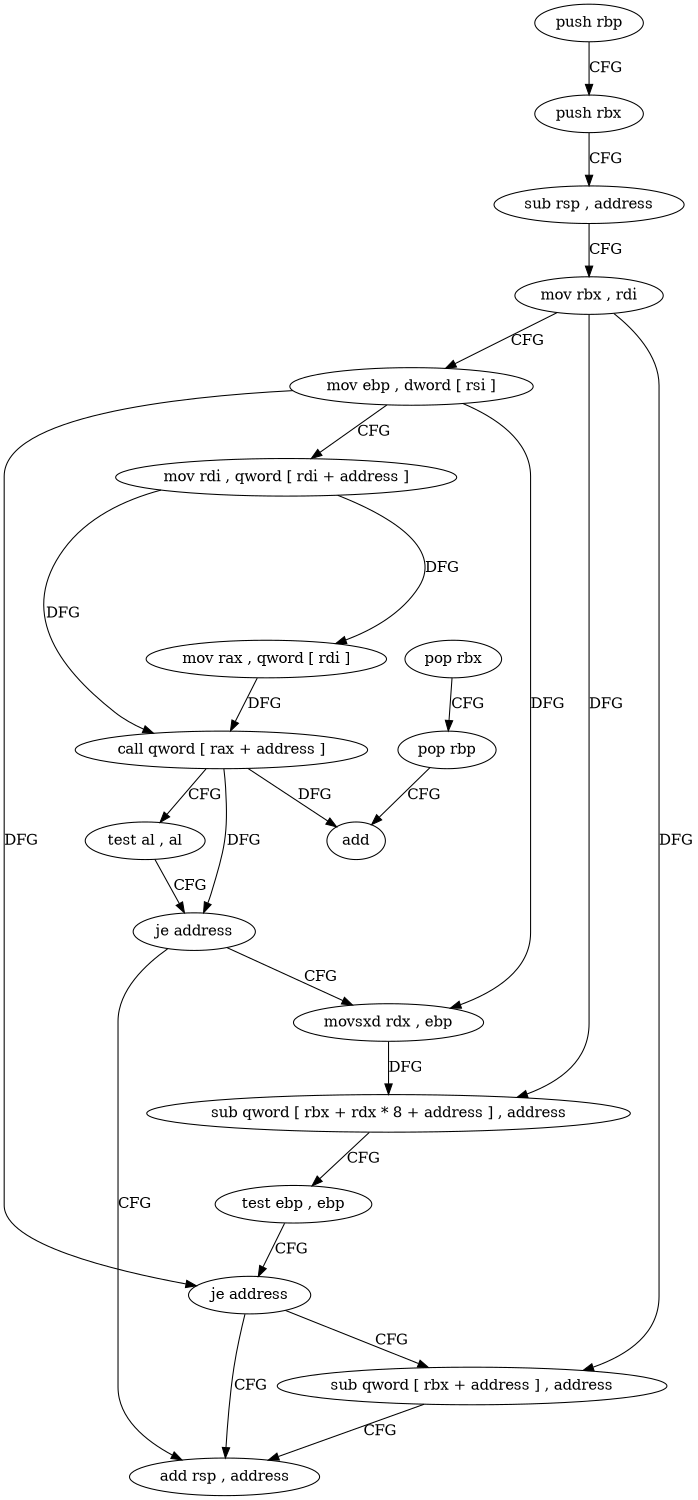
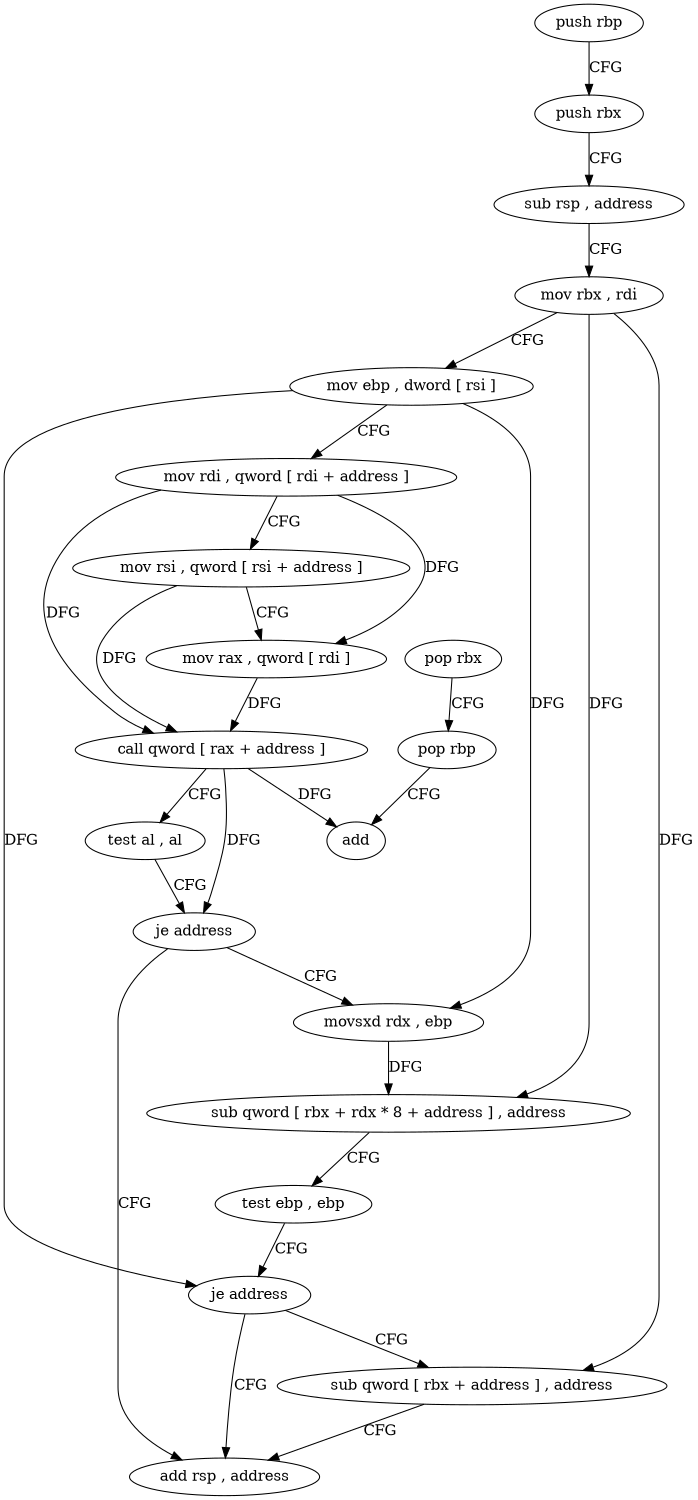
none -> (241, 568)
